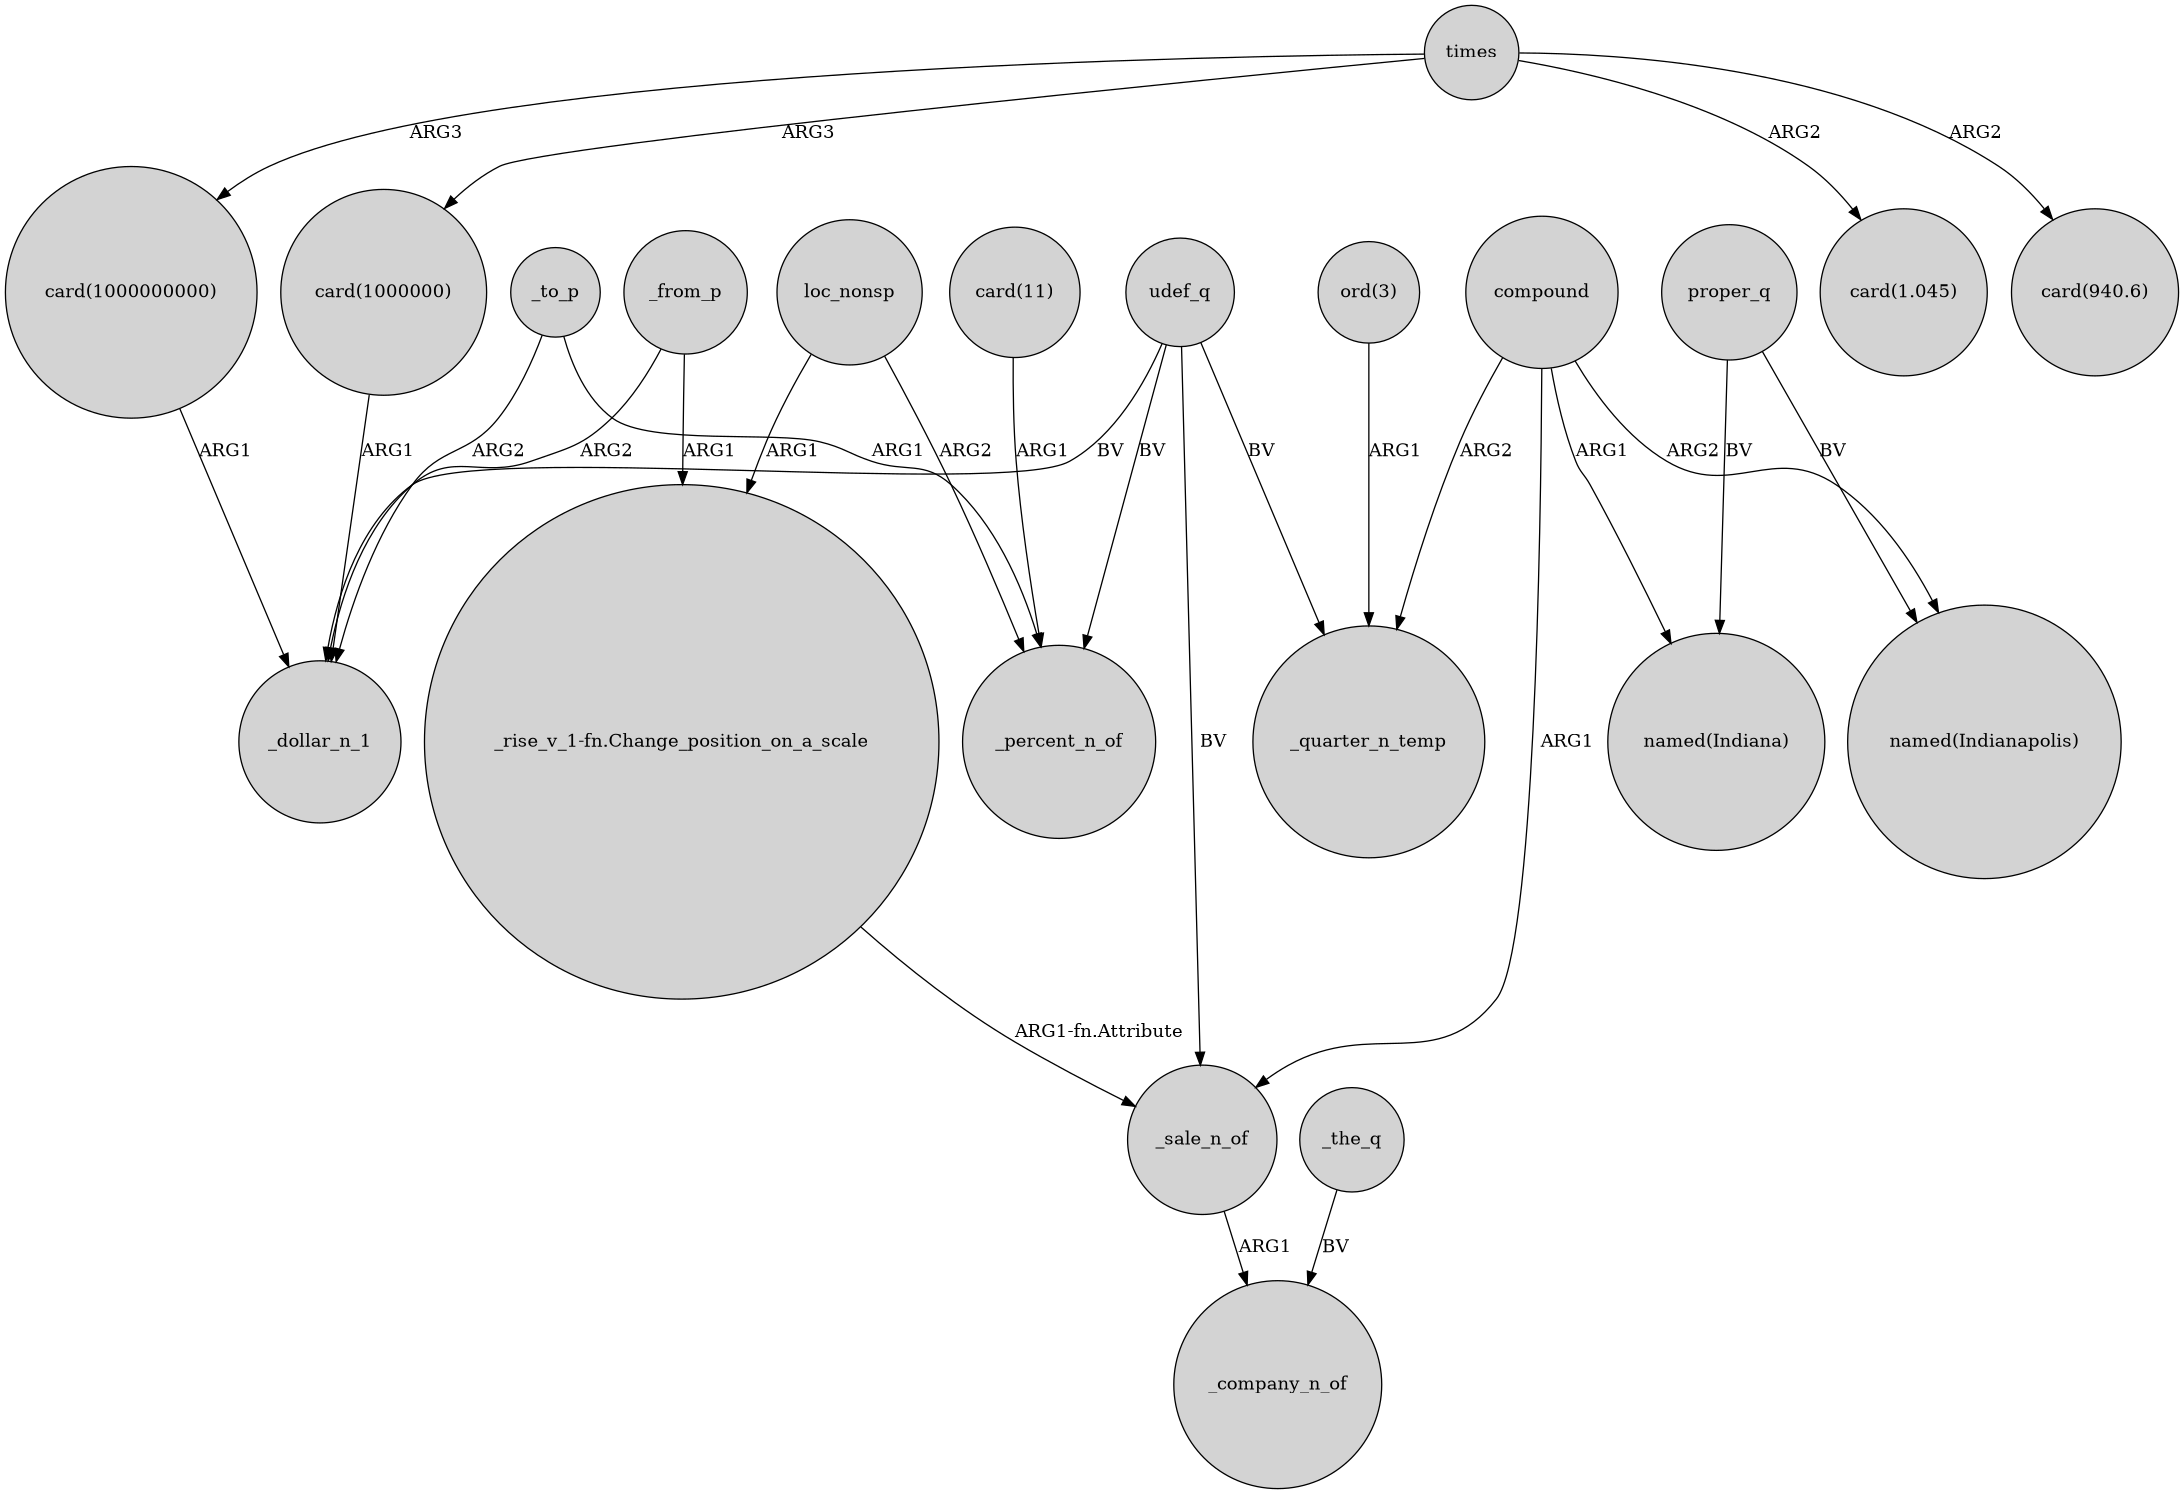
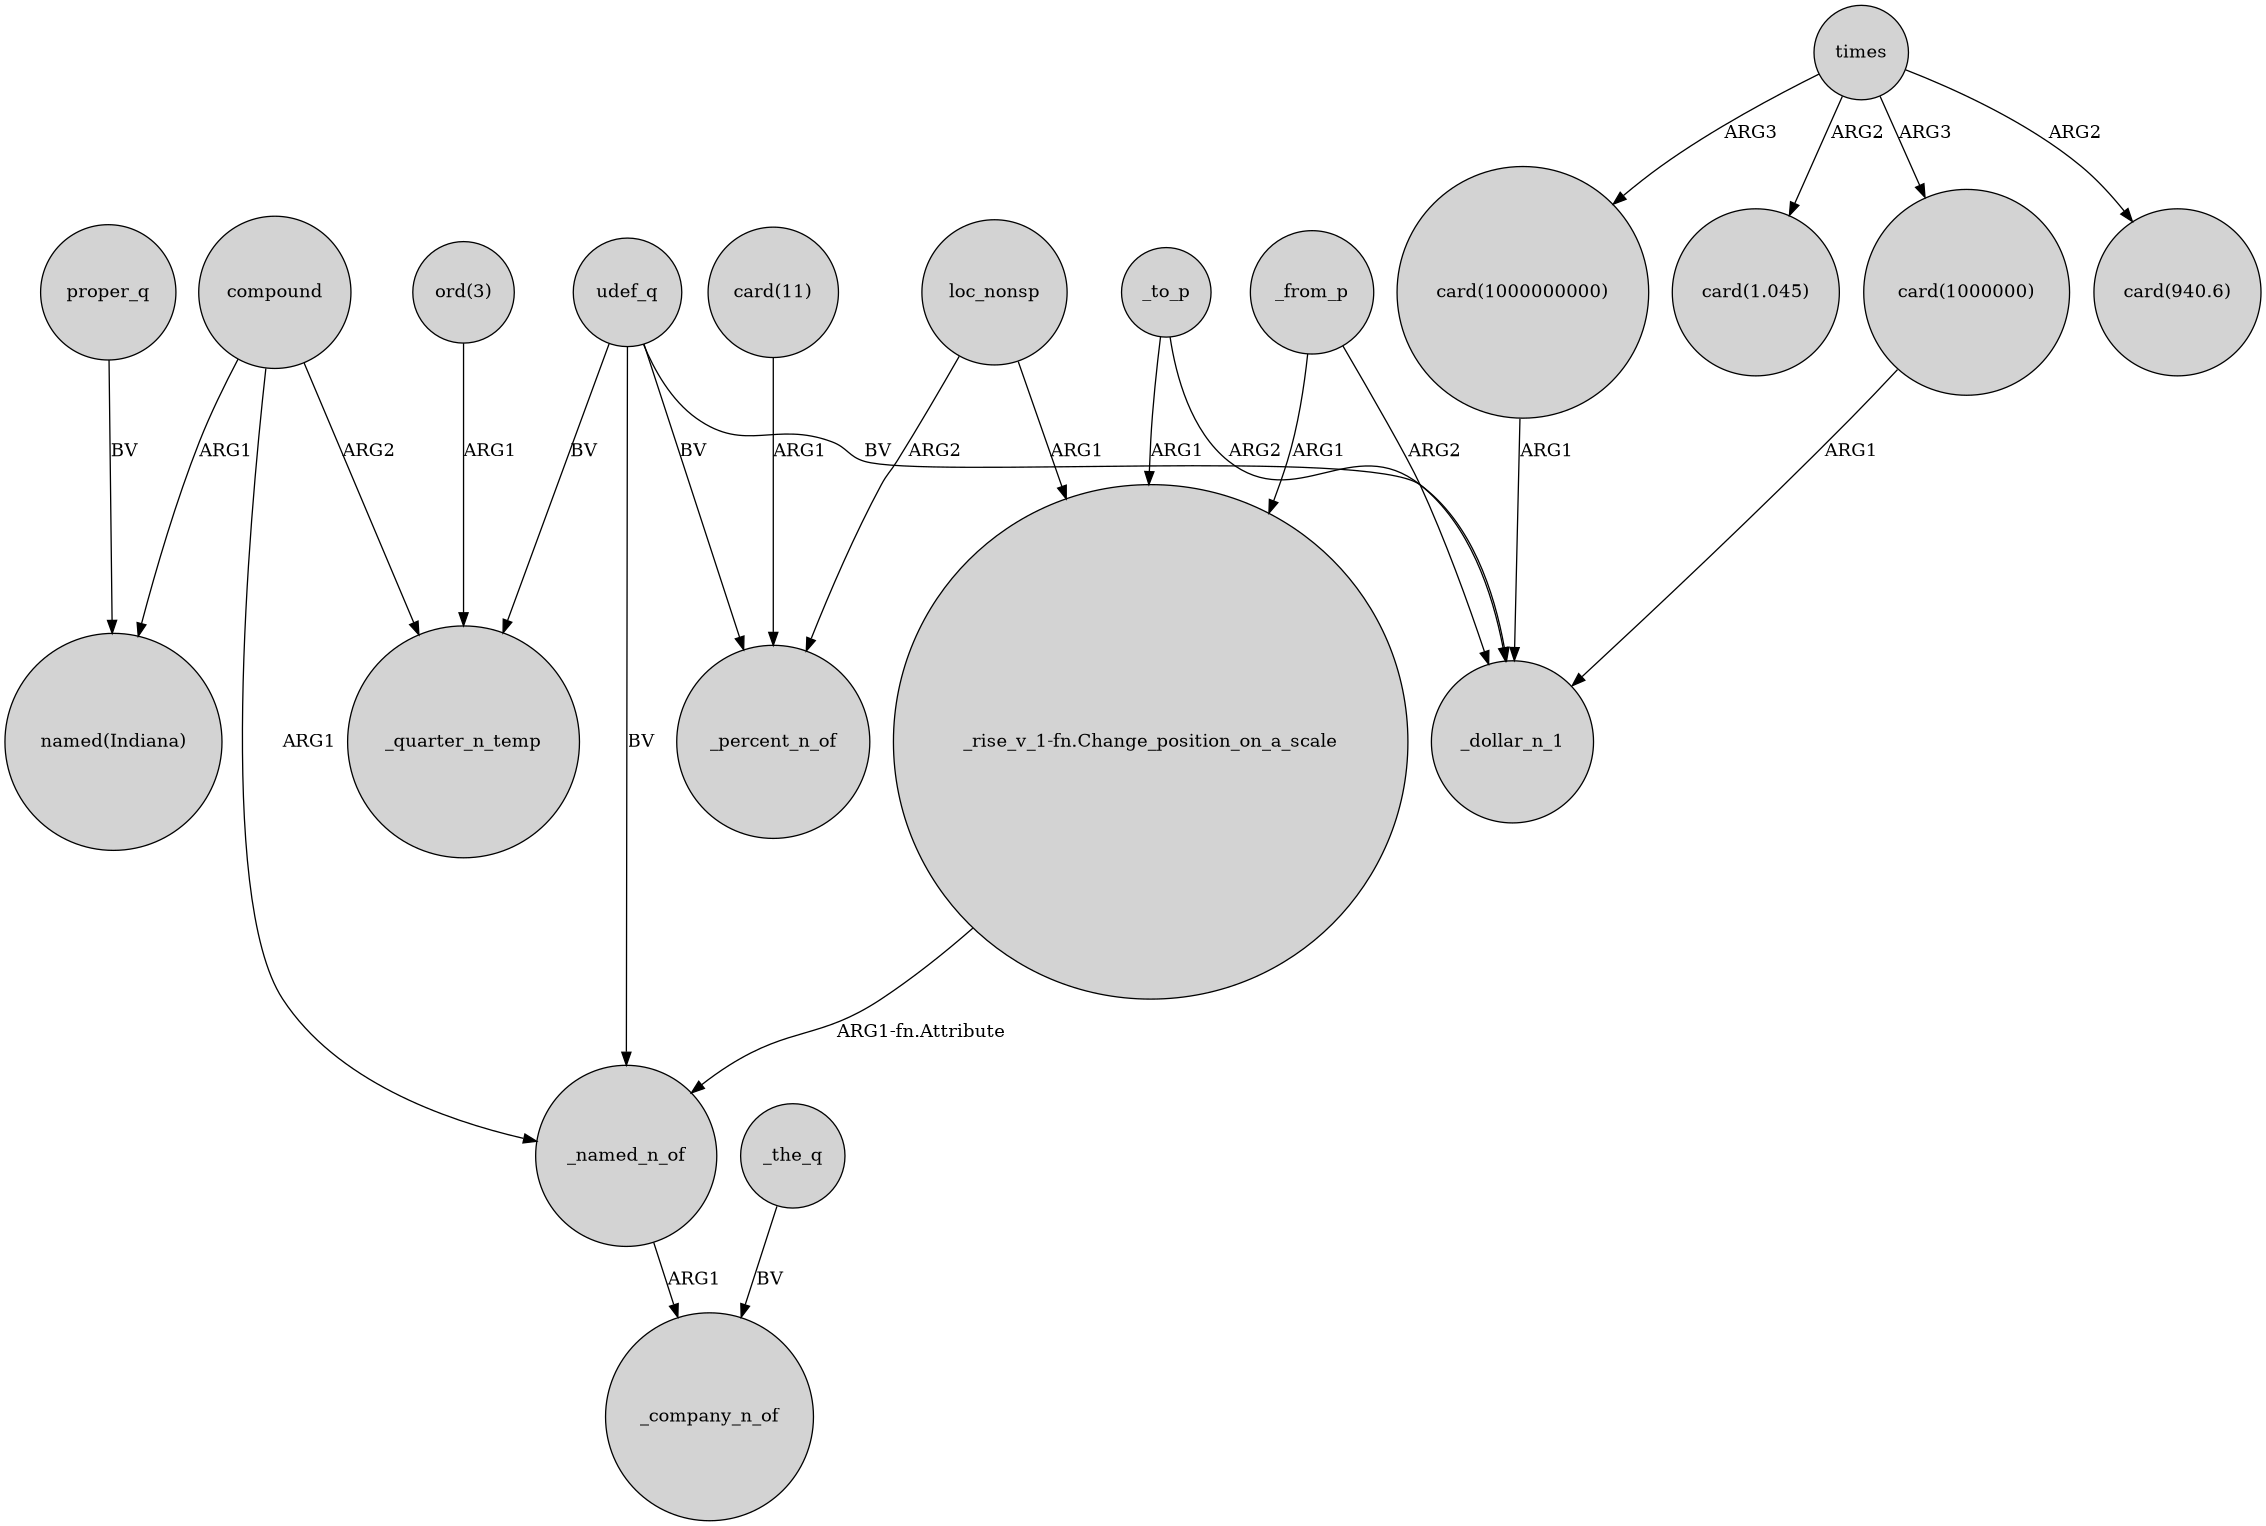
(823, 443) -> (1153, 404)
(1984, 742) -> none
(1202, 1140) -> (626, 1156)
